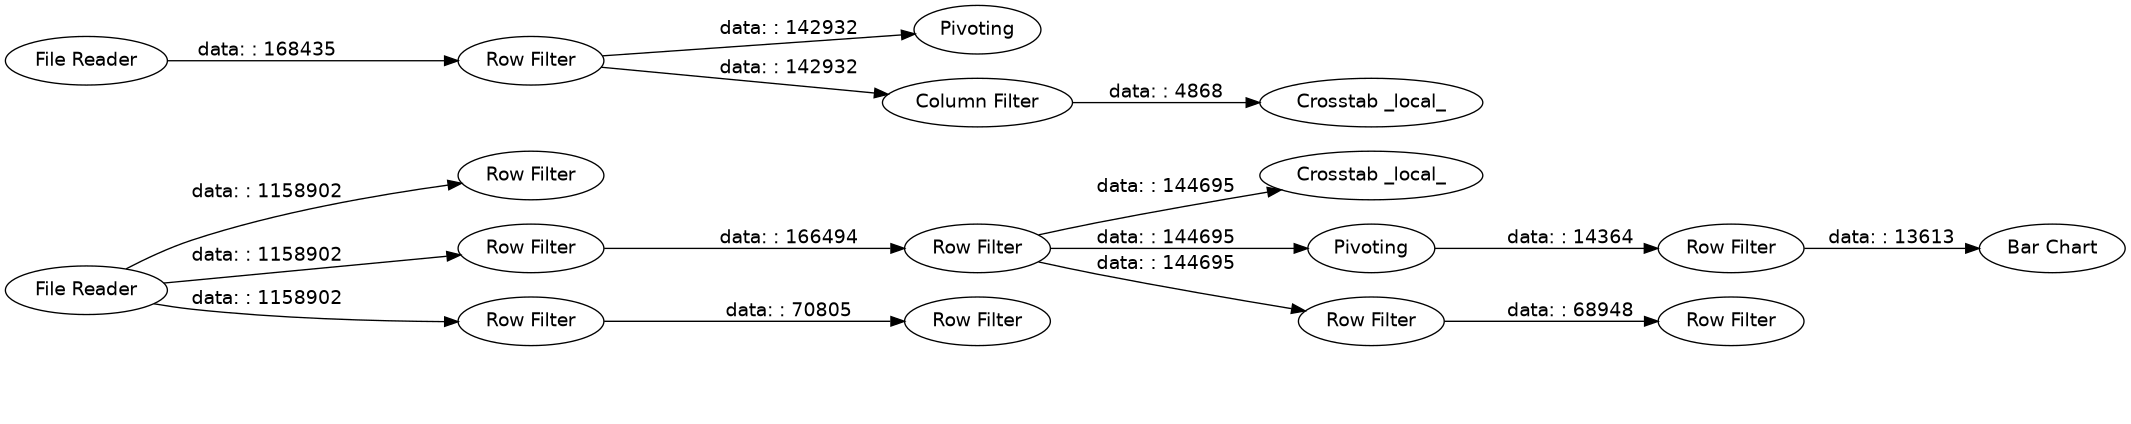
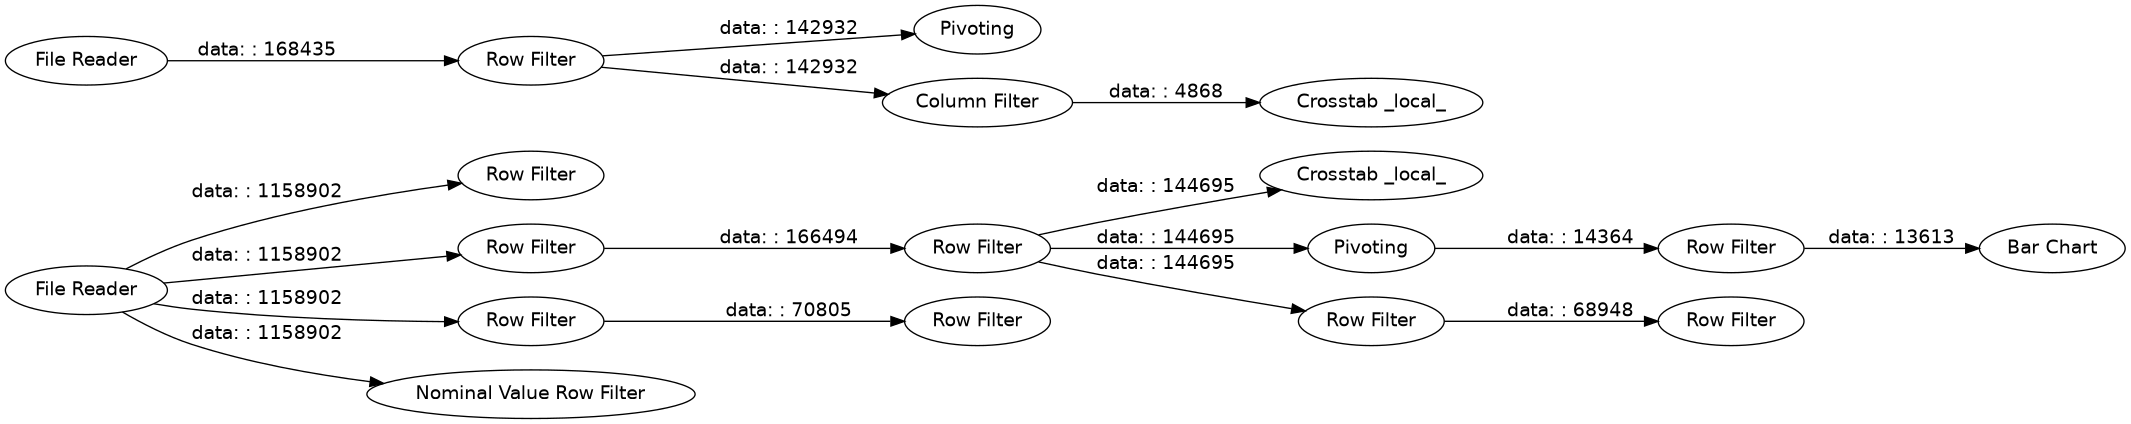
none -> (531, 394)
